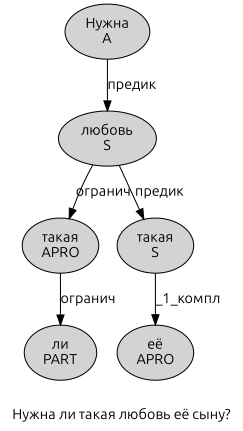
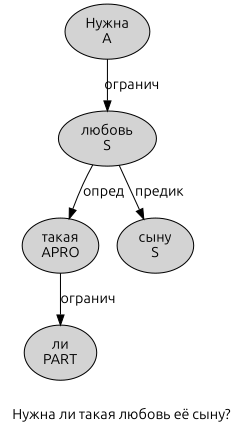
(132, 85) -> (132, 85)
(104, 192) -> (104, 192)
(155, 246) -> (155, 246)
(155, 353) -> none
